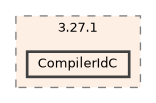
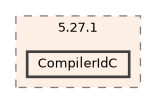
(78, 28) -> (78, 28)
